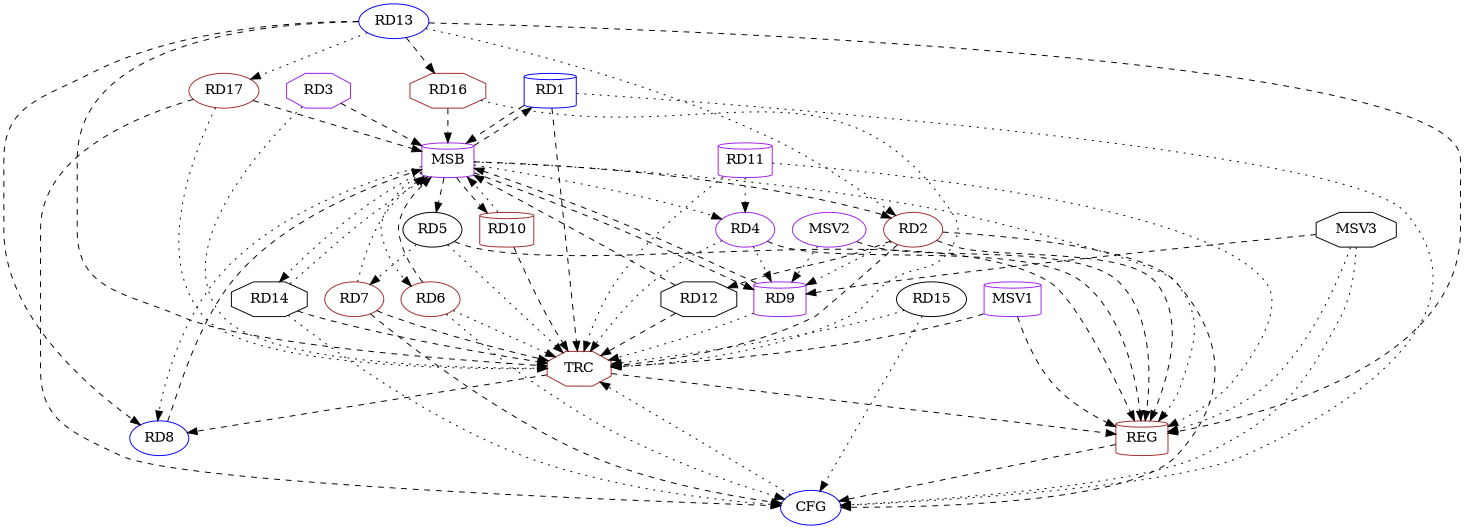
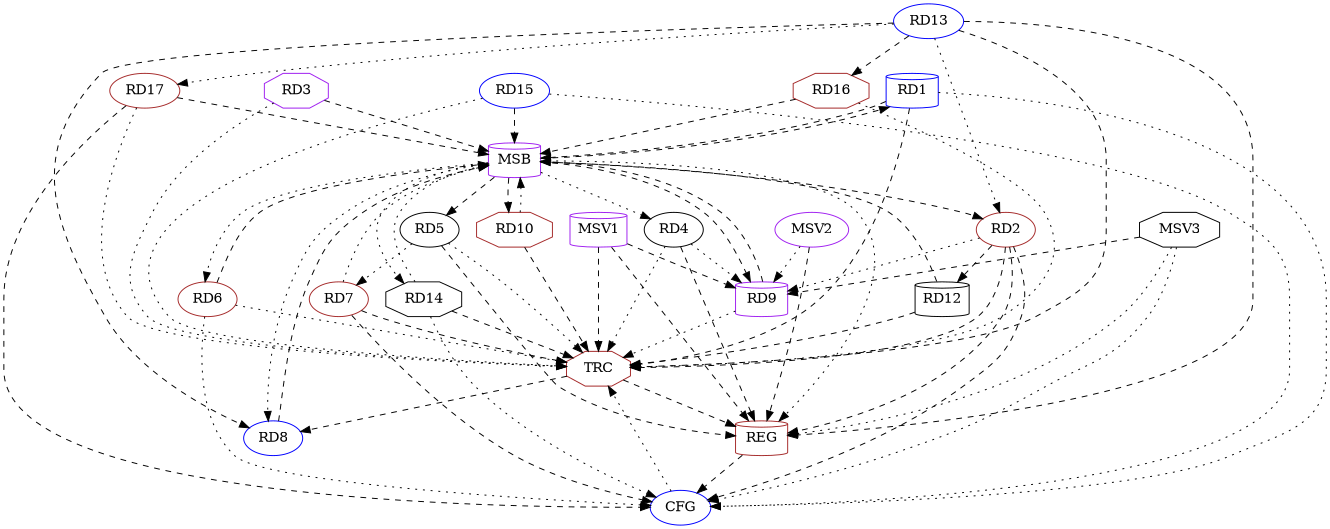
none -> (514, 121)
(745, 160) -> none
(507, 230) -> (514, 230)
(745, 230) -> (674, 230)
none -> (677, 264)
(699, 299) -> (942, 299)
(931, 299) -> (514, 91)
